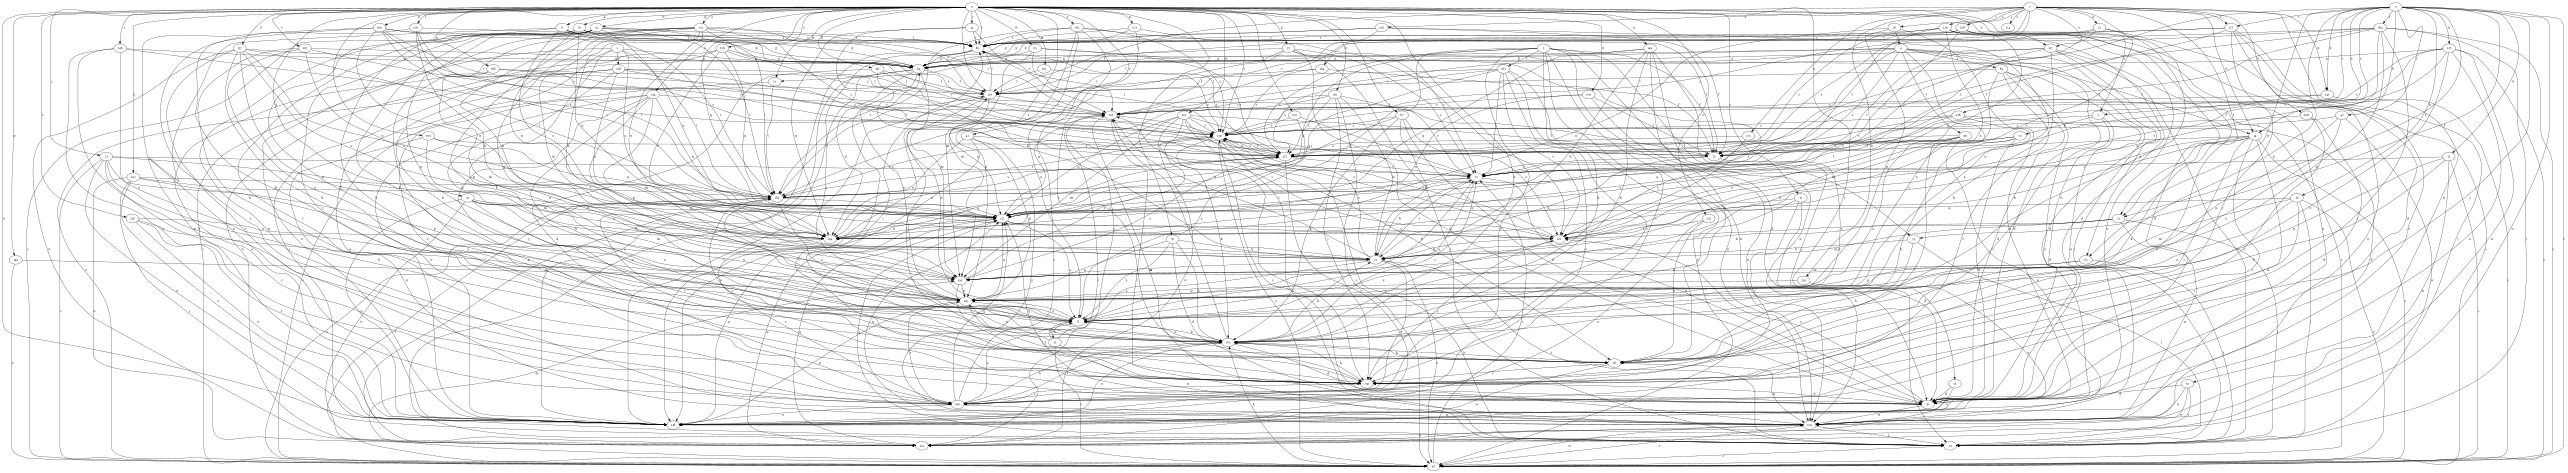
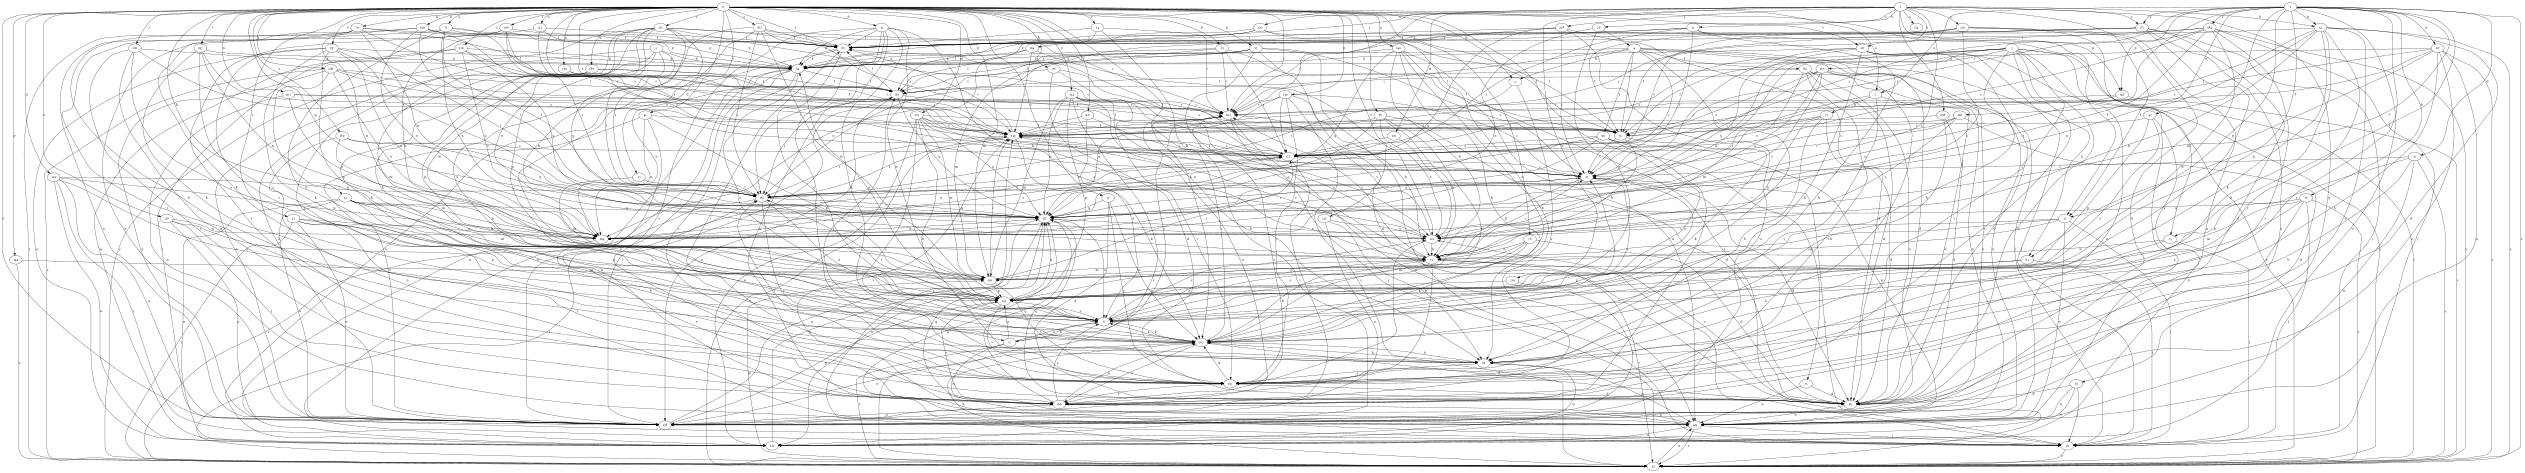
(1506, 13) -> (1175, 46)
(618, 55) -> (439, 9)
none -> (916, 55)
(1619, 63) -> (1510, 40)
(757, 88) -> (1179, 15)
(790, 167) -> none
(706, 174) -> none
none -> (639, 177)
(442, 328) -> (508, 262)
none -> (289, 351)
(1970, 397) -> none
(1493, 436) -> none
